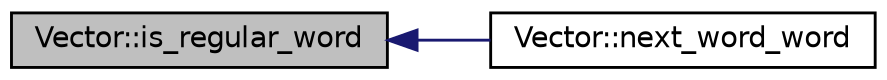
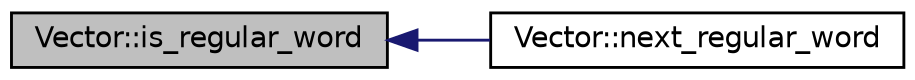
(683, 40) -> (697, 40)
